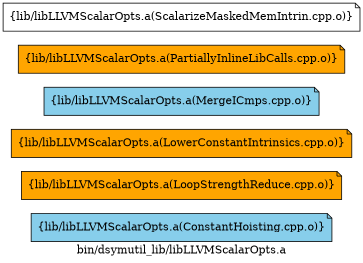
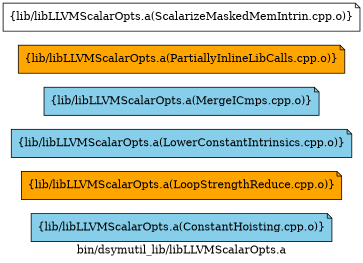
(182, 143) -> (182, 143)
